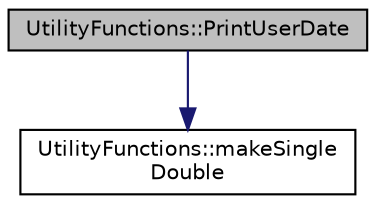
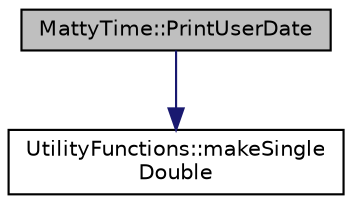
(188, 30) -> (176, 30)
